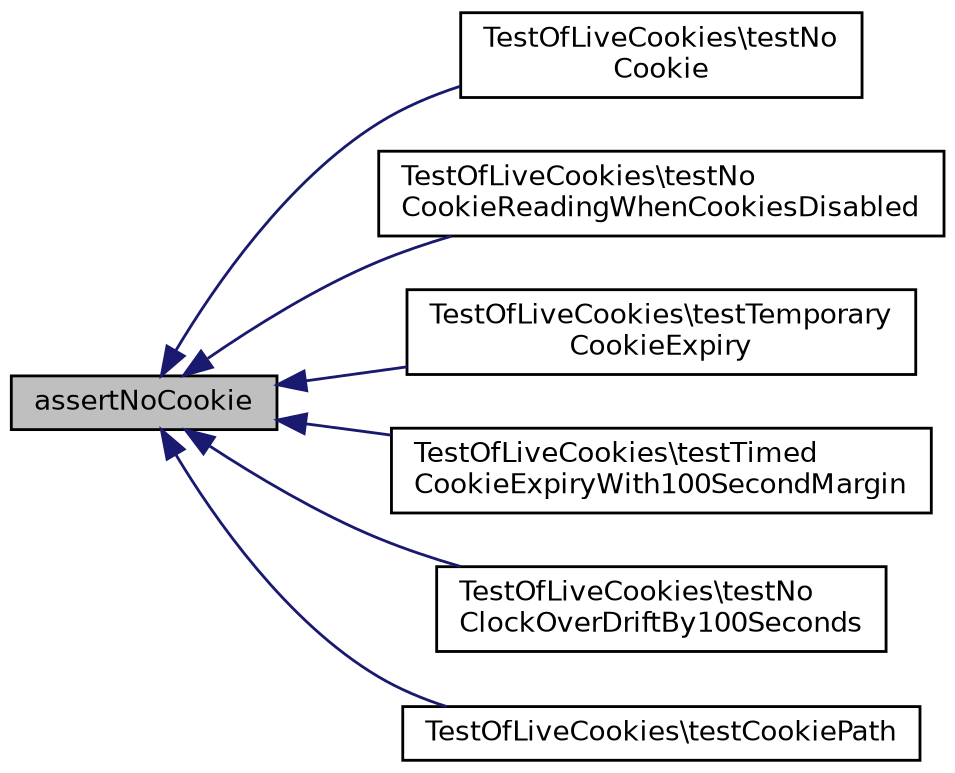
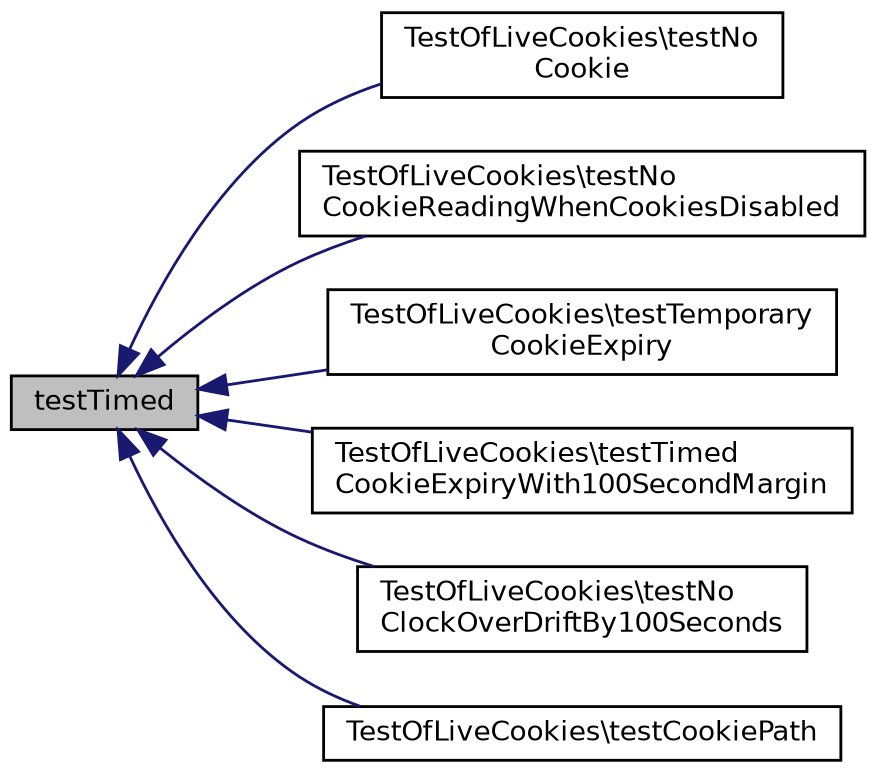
(144, 403) -> (105, 403)
